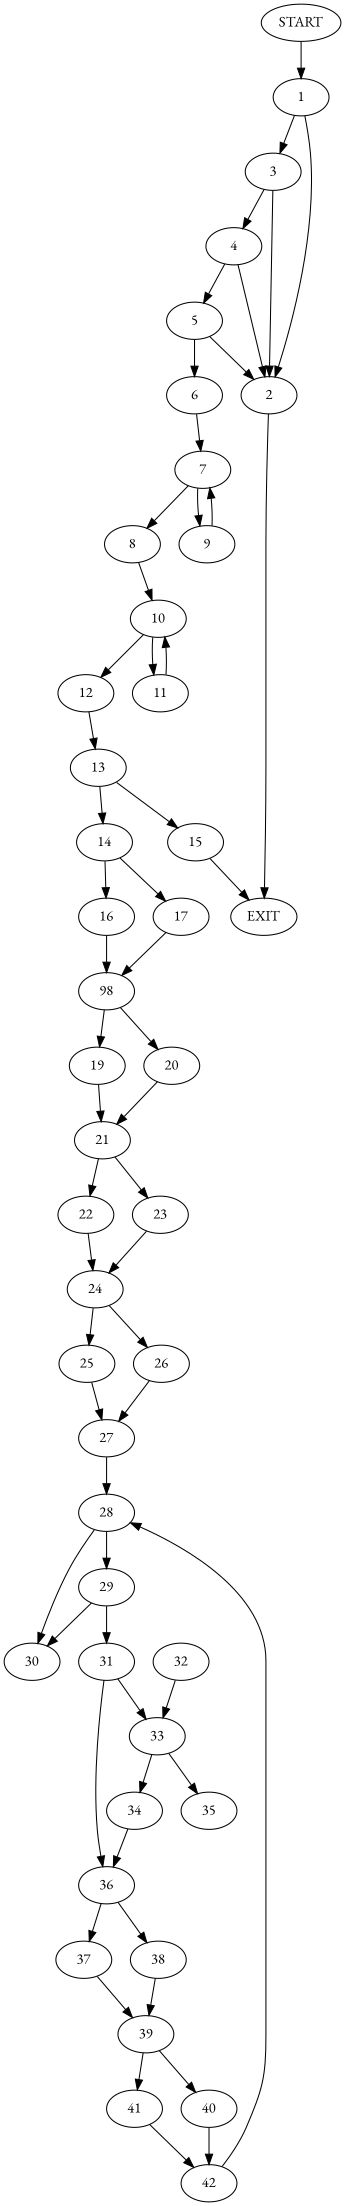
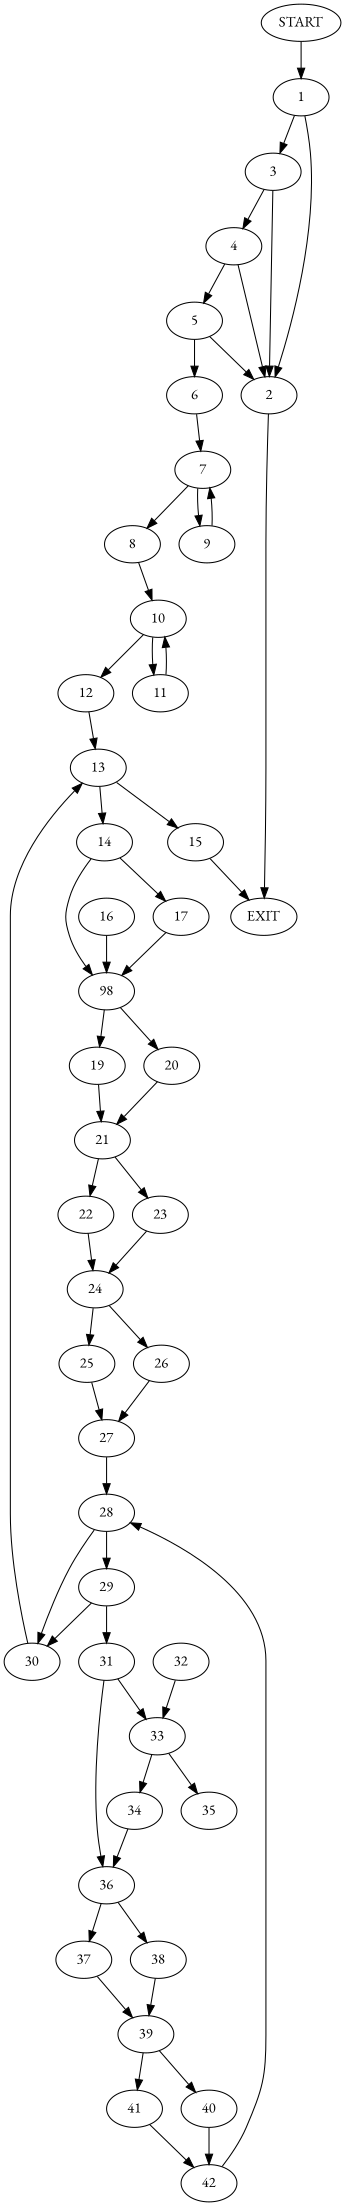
(105, 874) -> (66, 912)
none -> (10, 1208)
